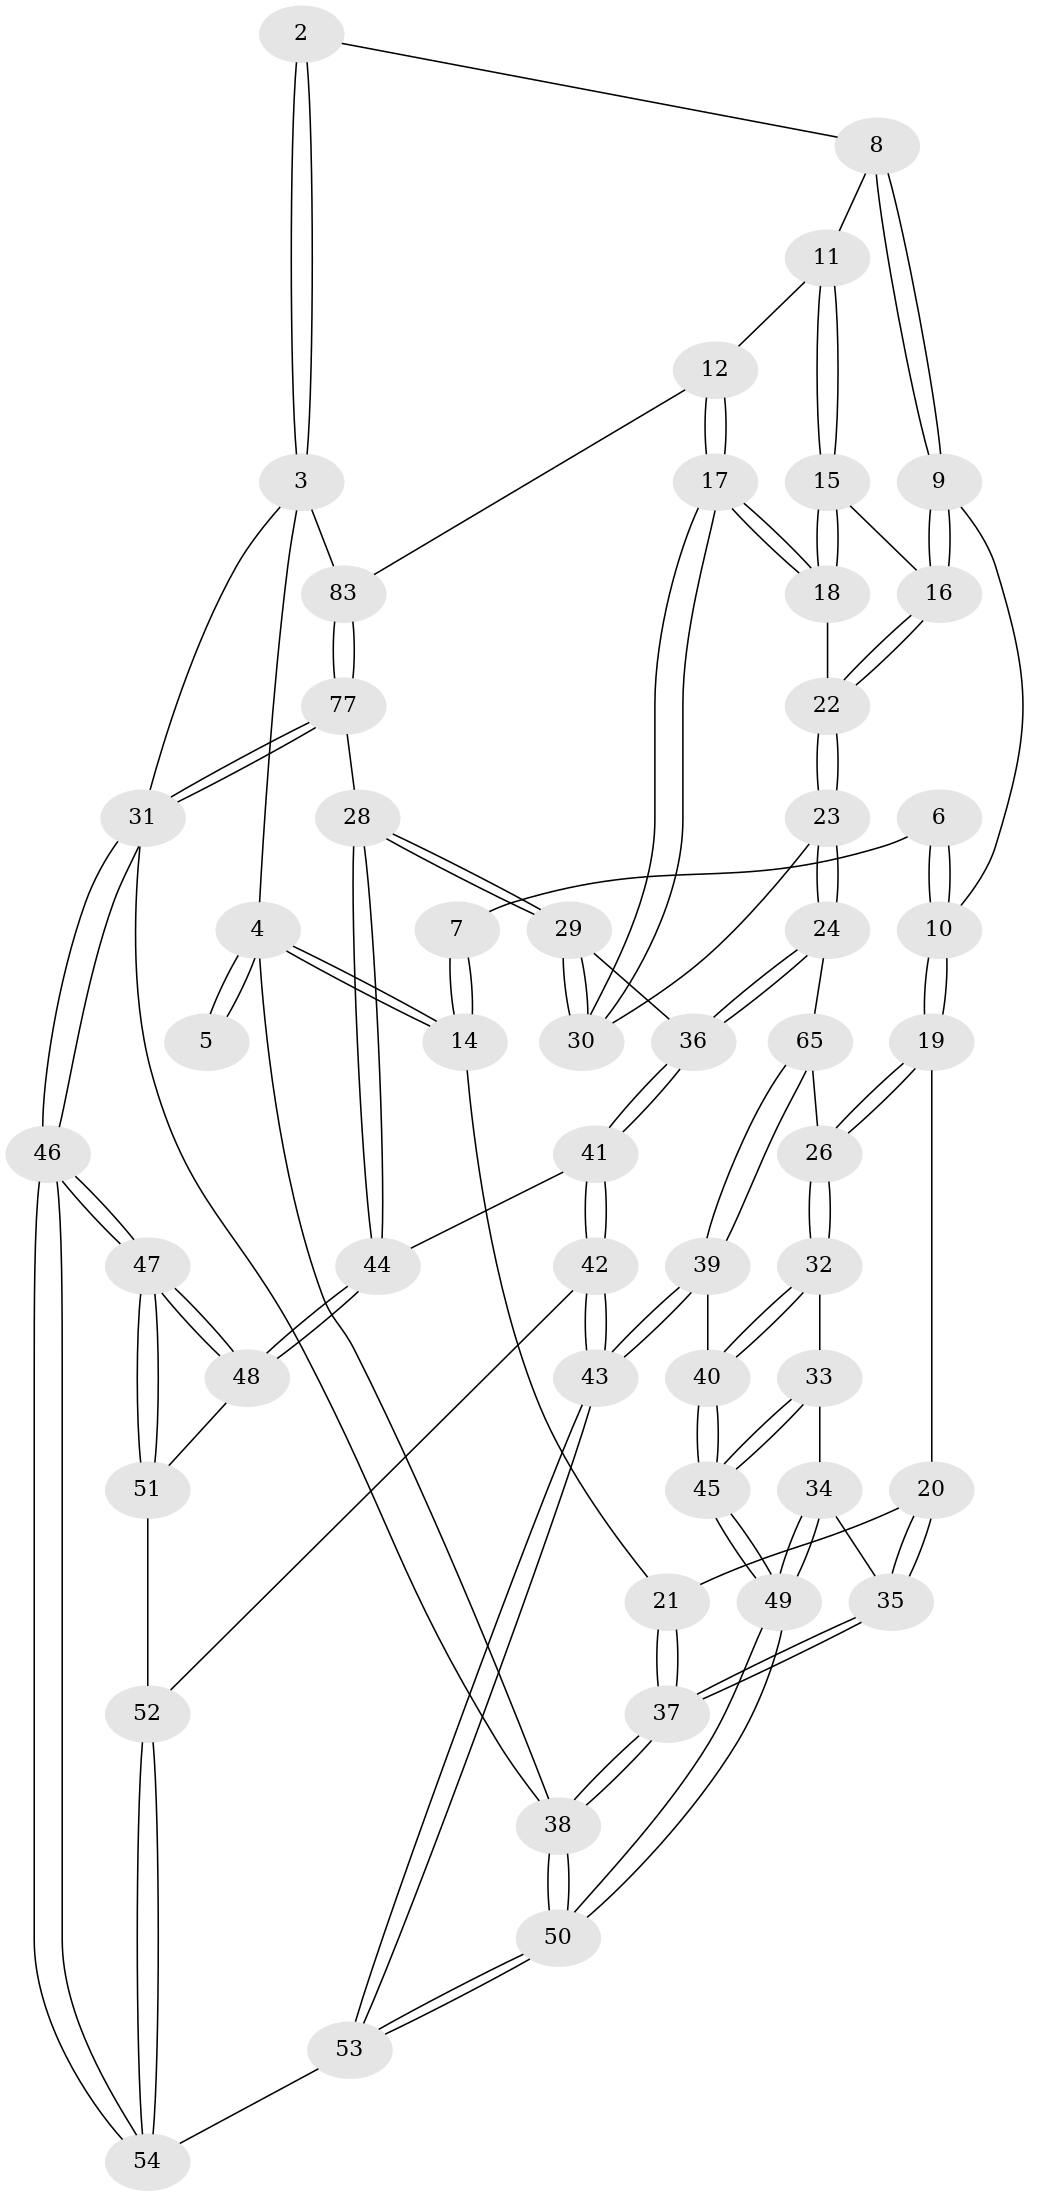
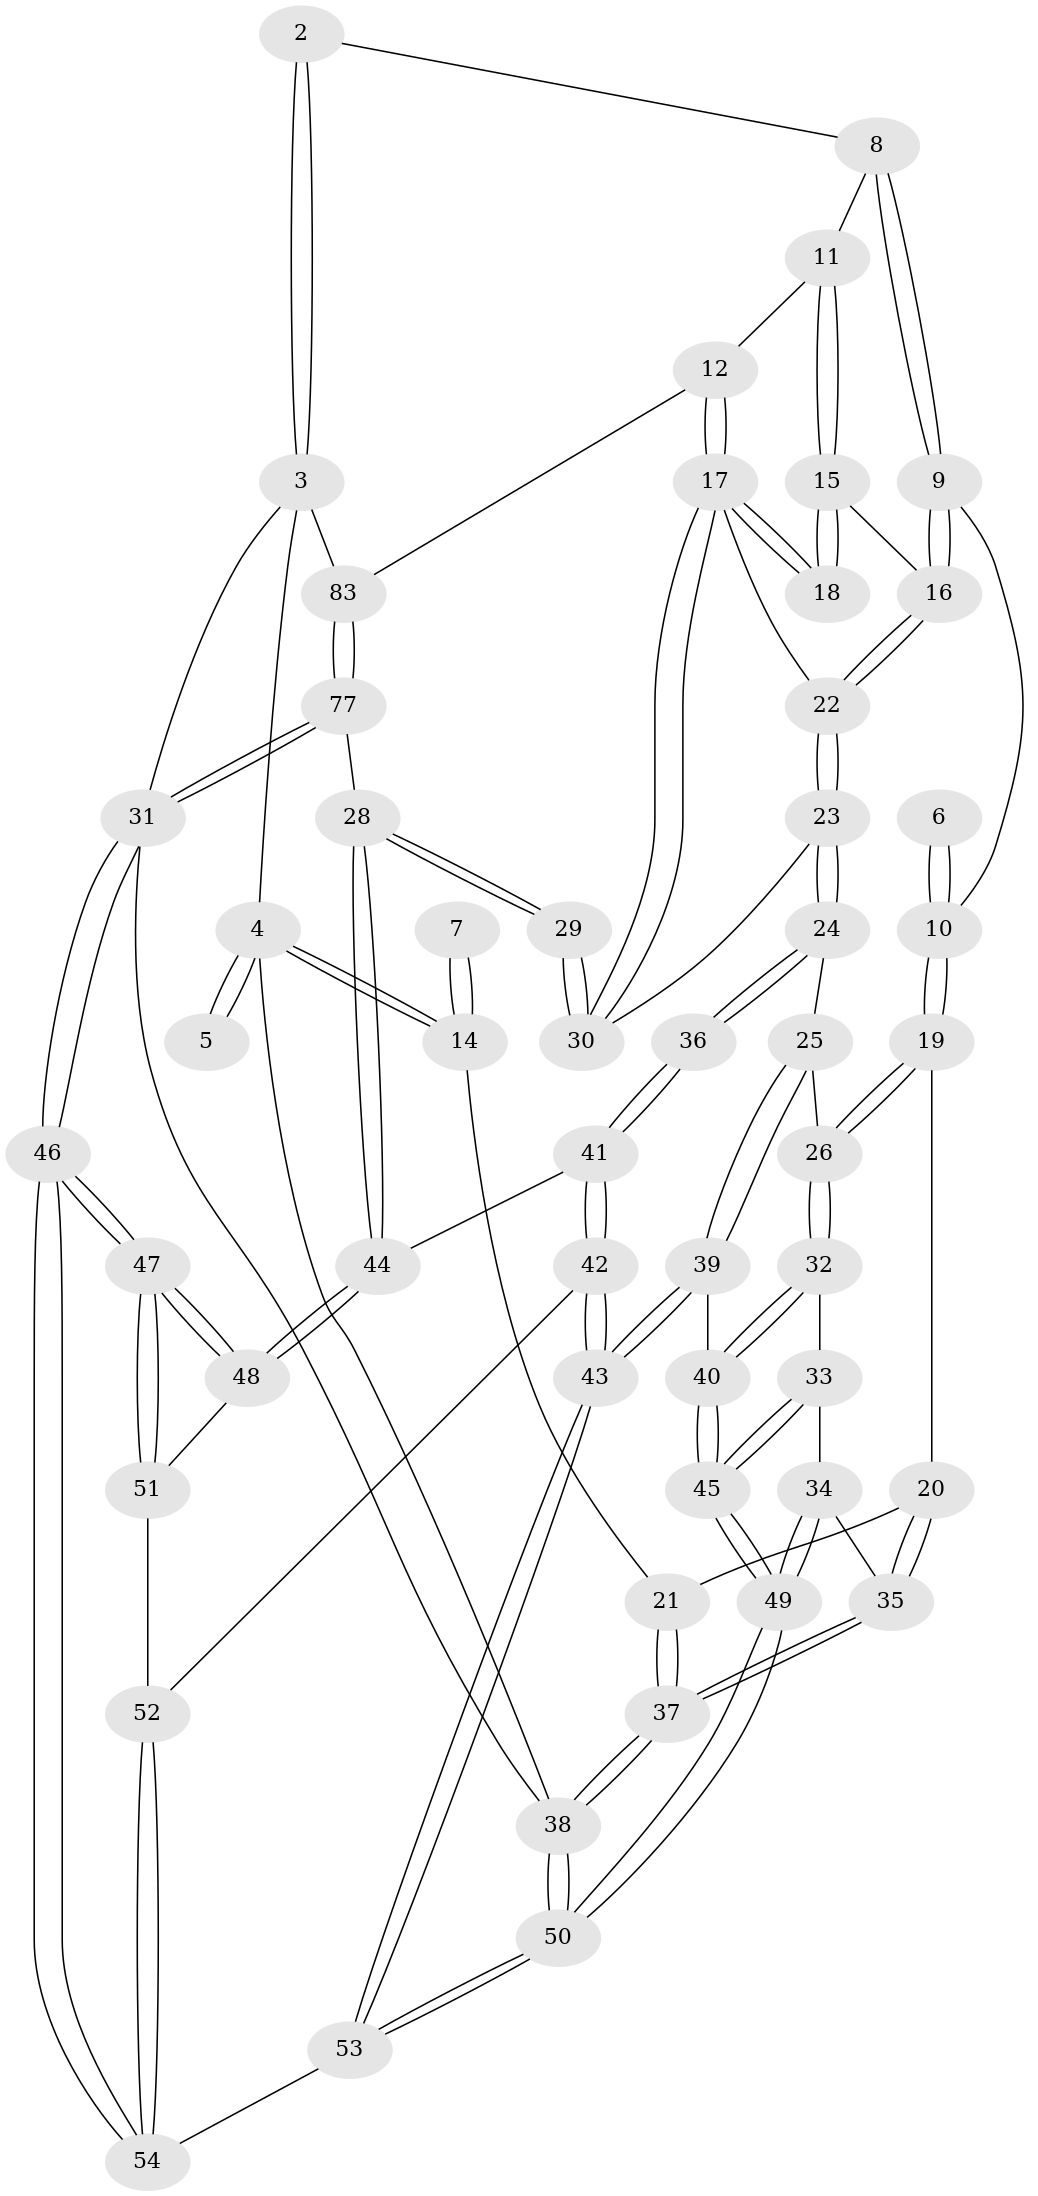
(828, 650) -> (760, 599)
(698, 874) -> none
(637, 991) -> none
(810, 1042) -> (810, 1042)
